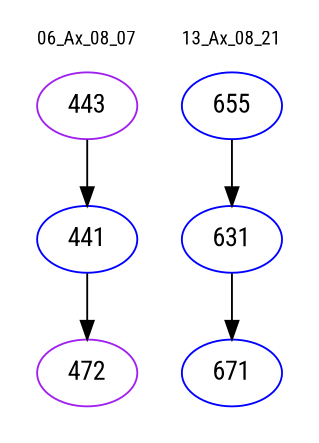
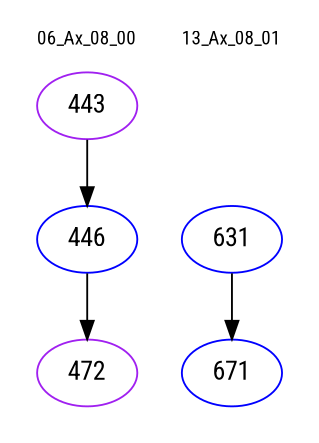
(87, 40) -> (87, 40)
(232, 40) -> (232, 40)
(232, 106) -> none
(87, 239) -> (87, 239)
